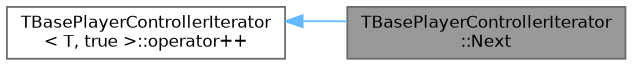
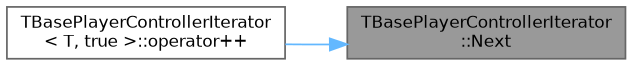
(325, 21) -> (308, 44)
